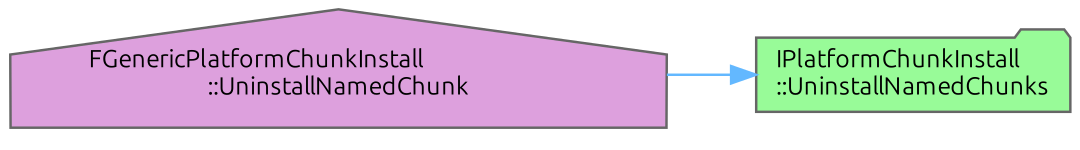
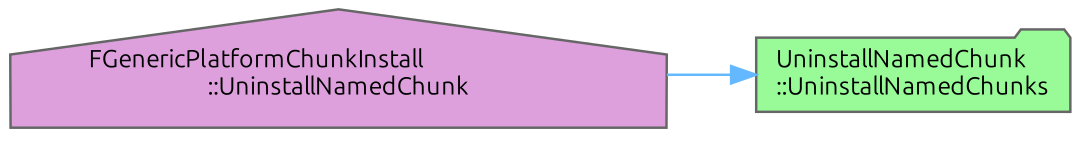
(913, 75) -> (913, 75)
